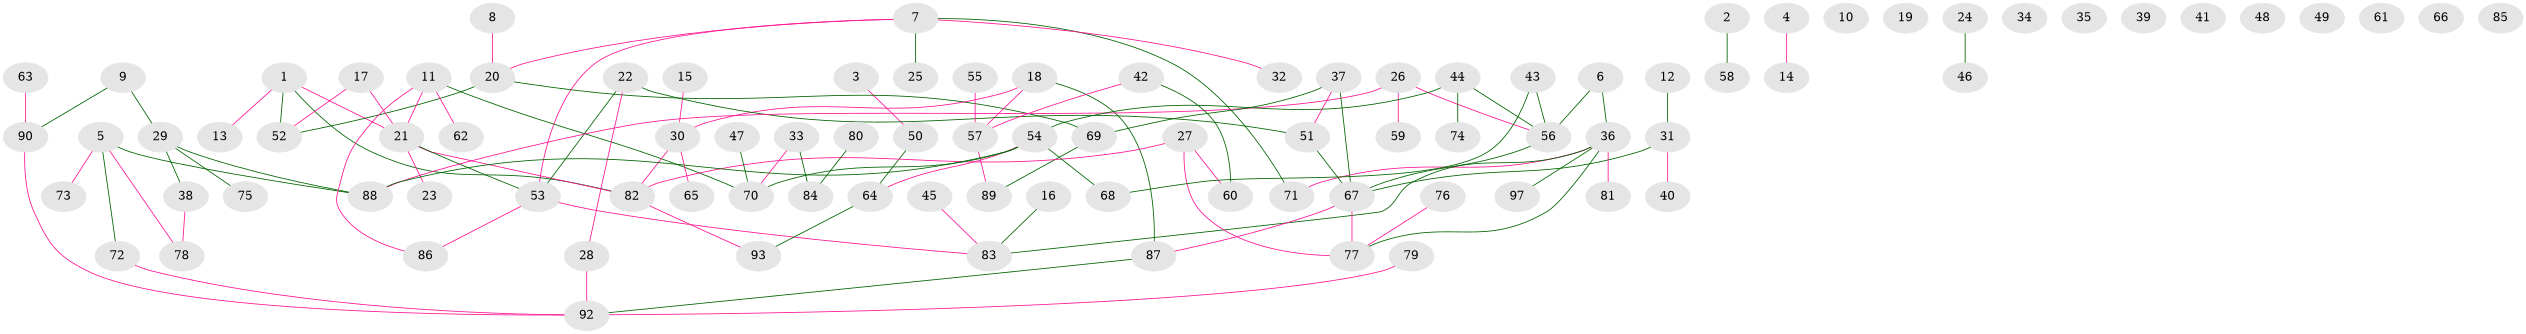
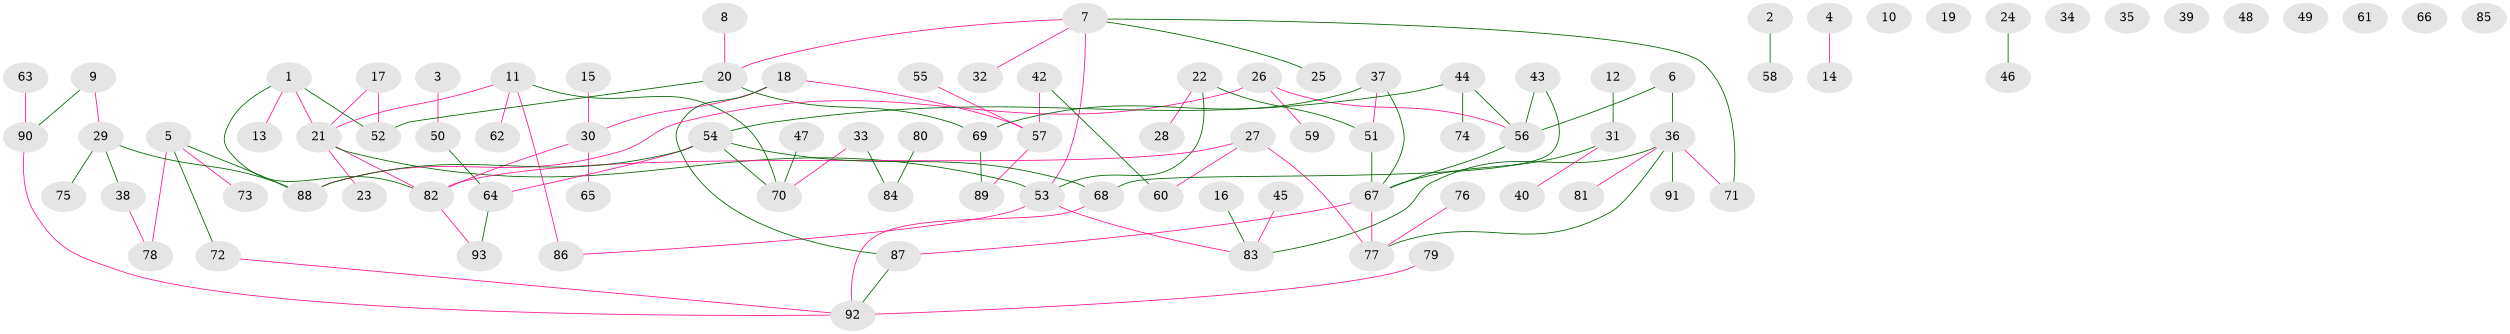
(2203, 18) -> none
(142, 107) -> (97, 107)
(1517, 197) -> (1673, 197)
(587, 286) -> (1008, 218)
